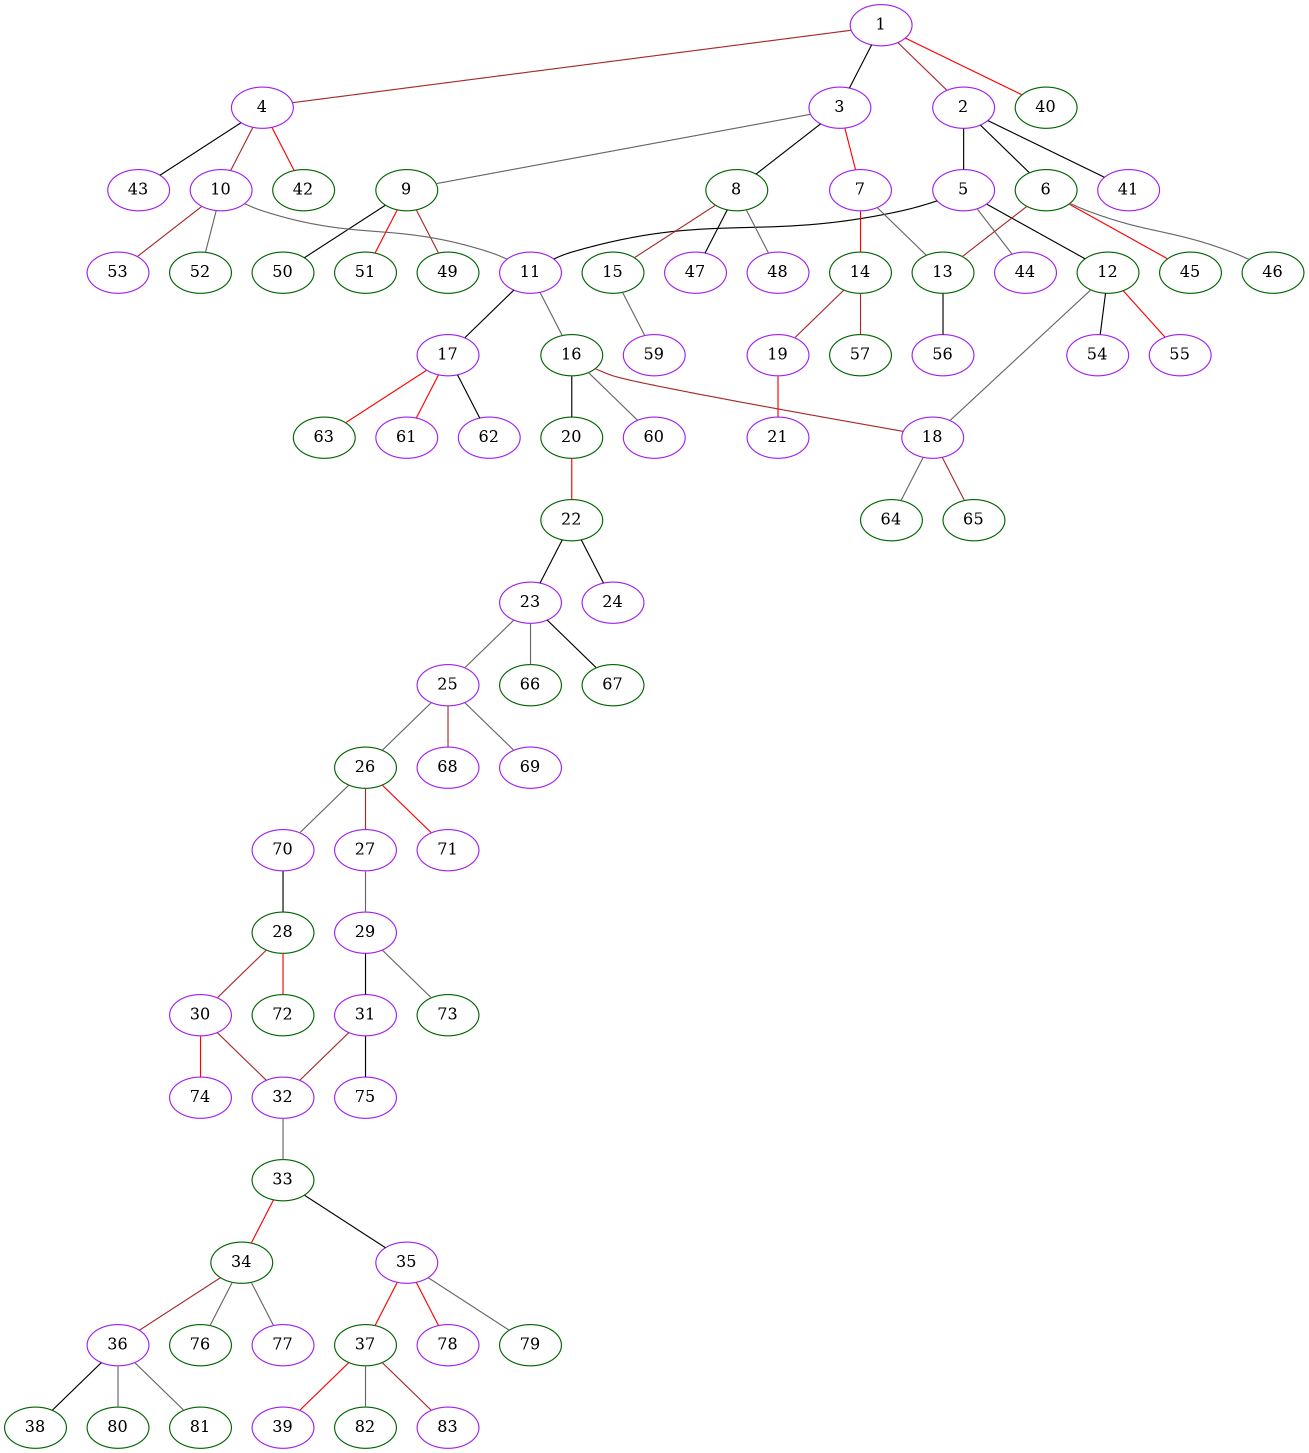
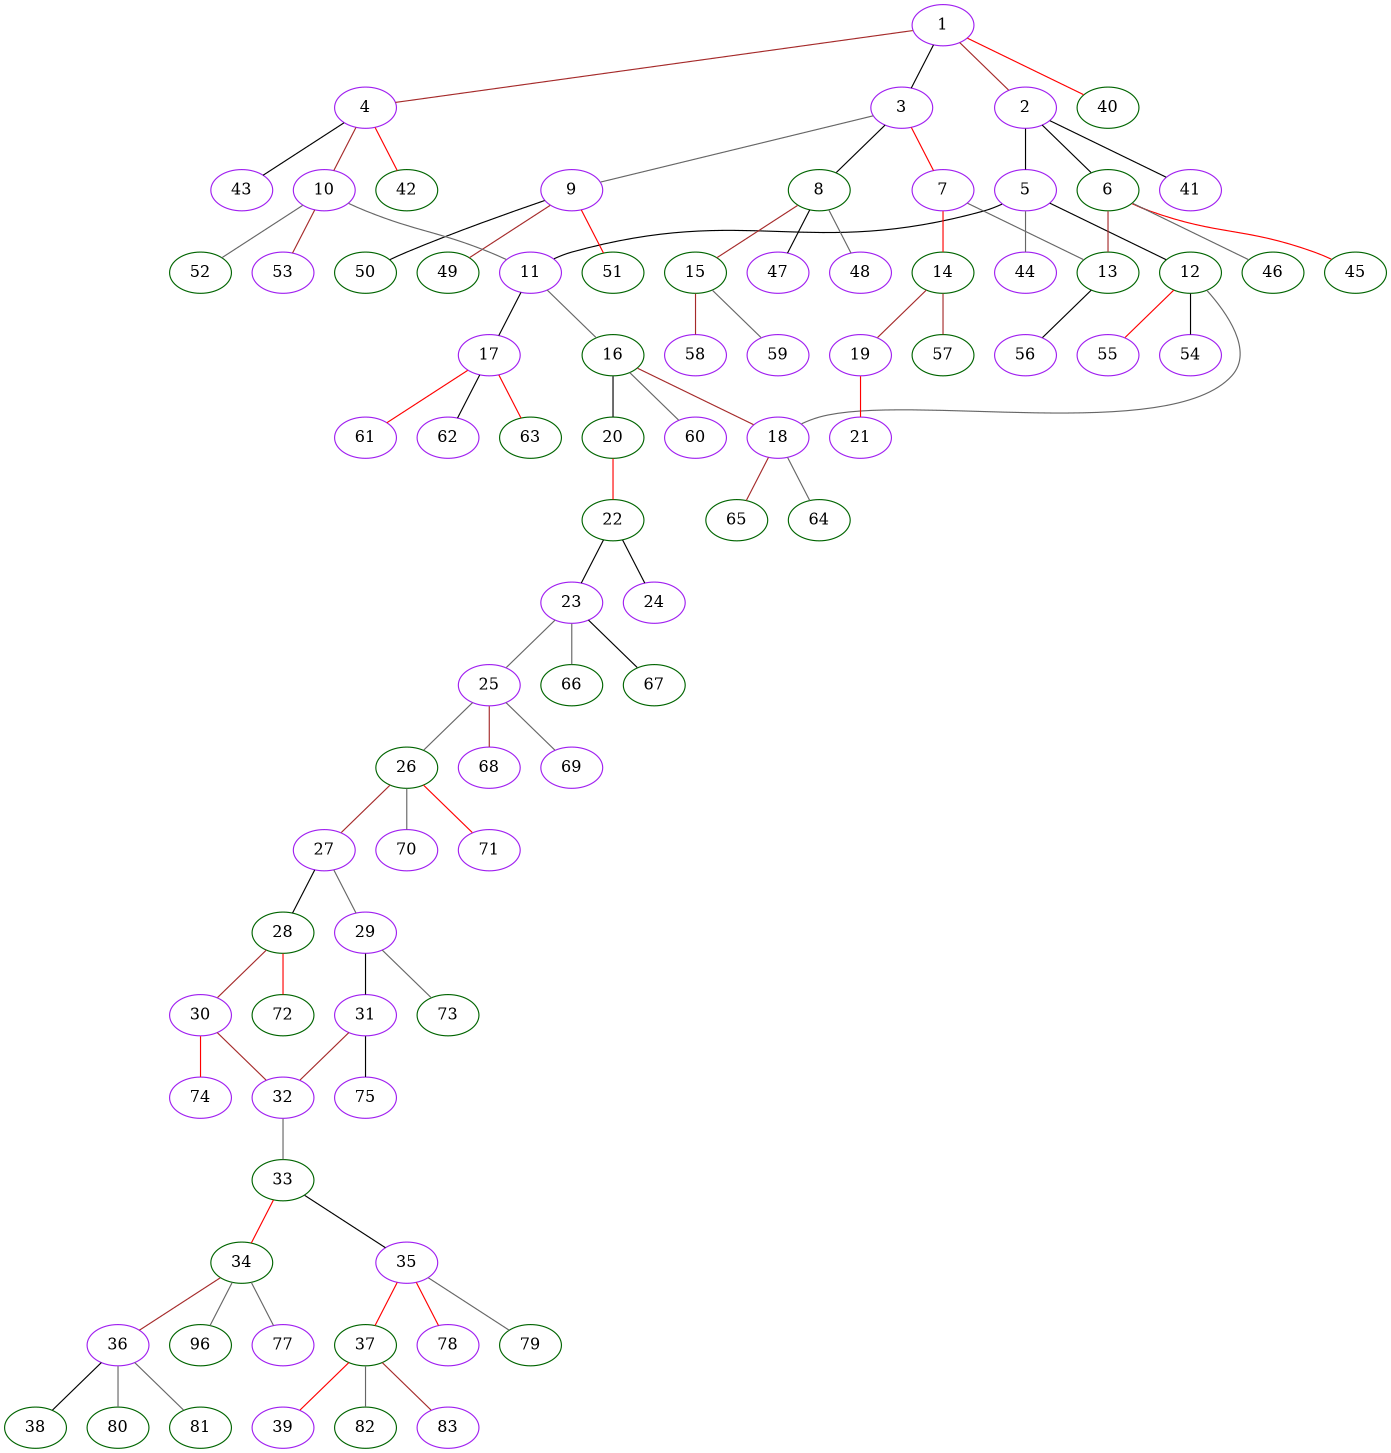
(407, 190) -> (572, 190)
none -> (696, 355)
(283, 892) -> (304, 892)
(201, 1345) -> (201, 1345)
